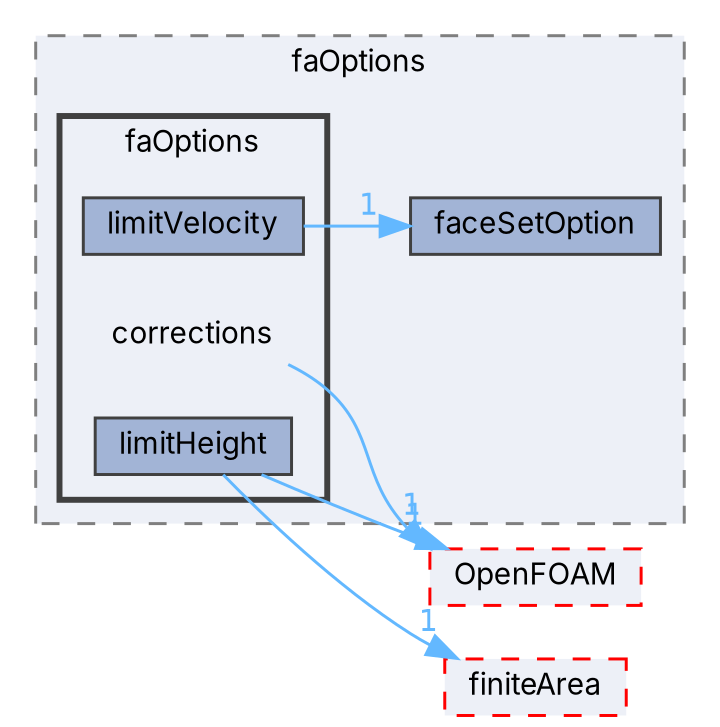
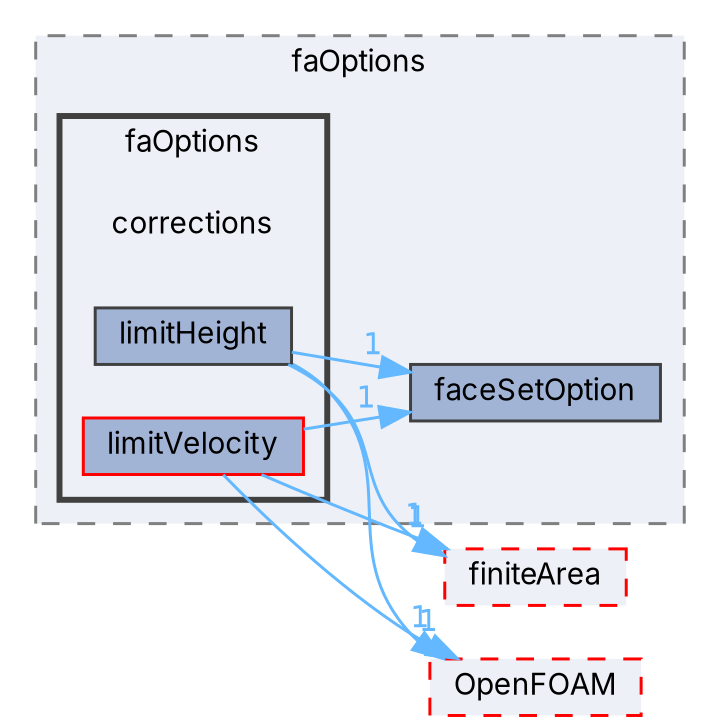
(193, 226) -> (193, 446)
none -> (347, 362)
(360, 436) -> (321, 567)
none -> (340, 507)
